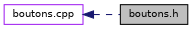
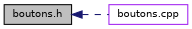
(107, 15) -> (96, 15)
